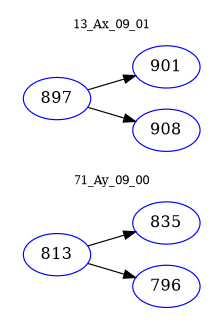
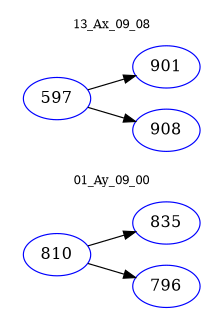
(112, 25) -> (112, 25)
(57, 99) -> (57, 99)
(112, 181) -> (112, 181)
(57, 255) -> (57, 255)
